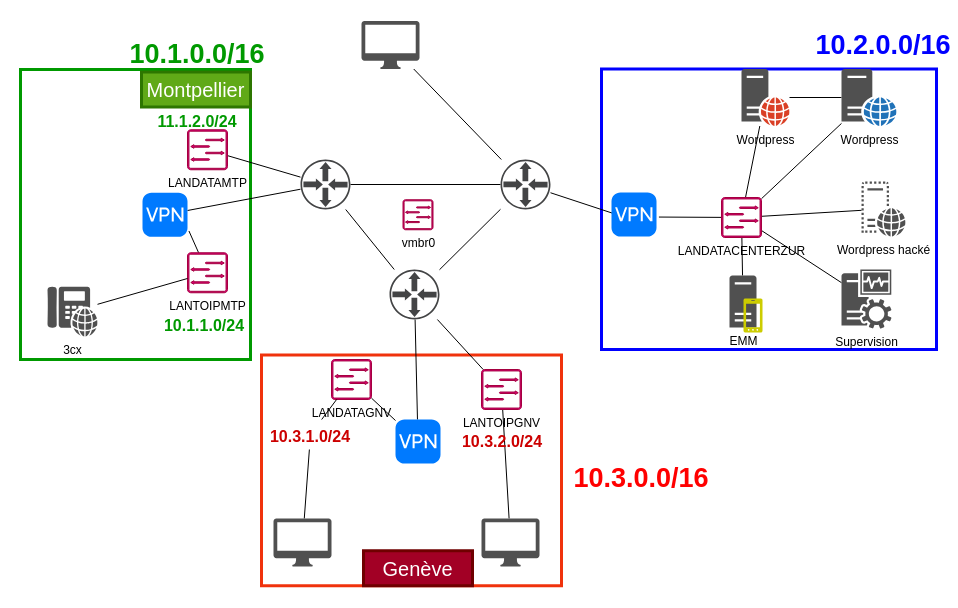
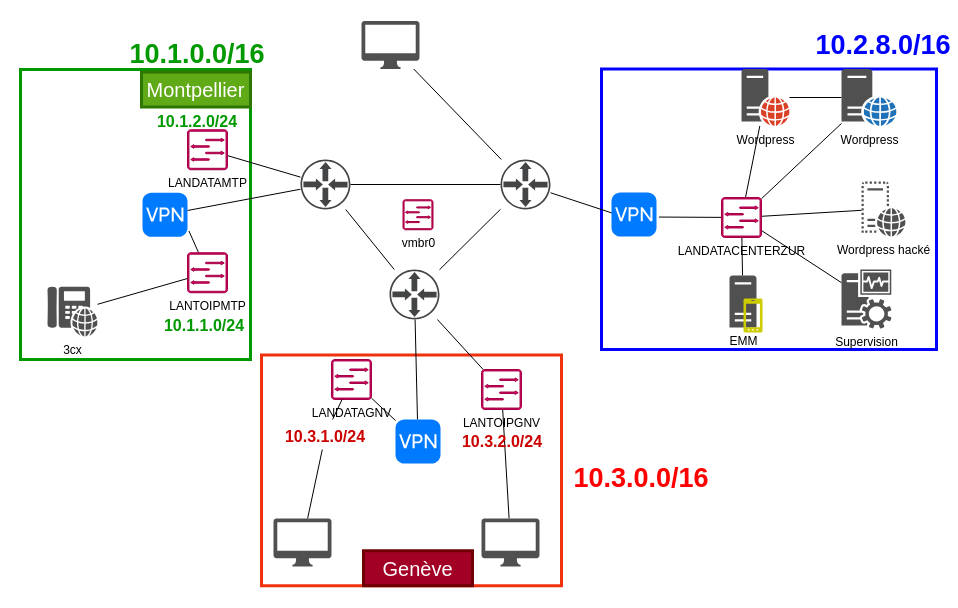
(884, 46) -> (884, 46)
(198, 120) -> (198, 120)
(311, 435) -> (326, 435)
